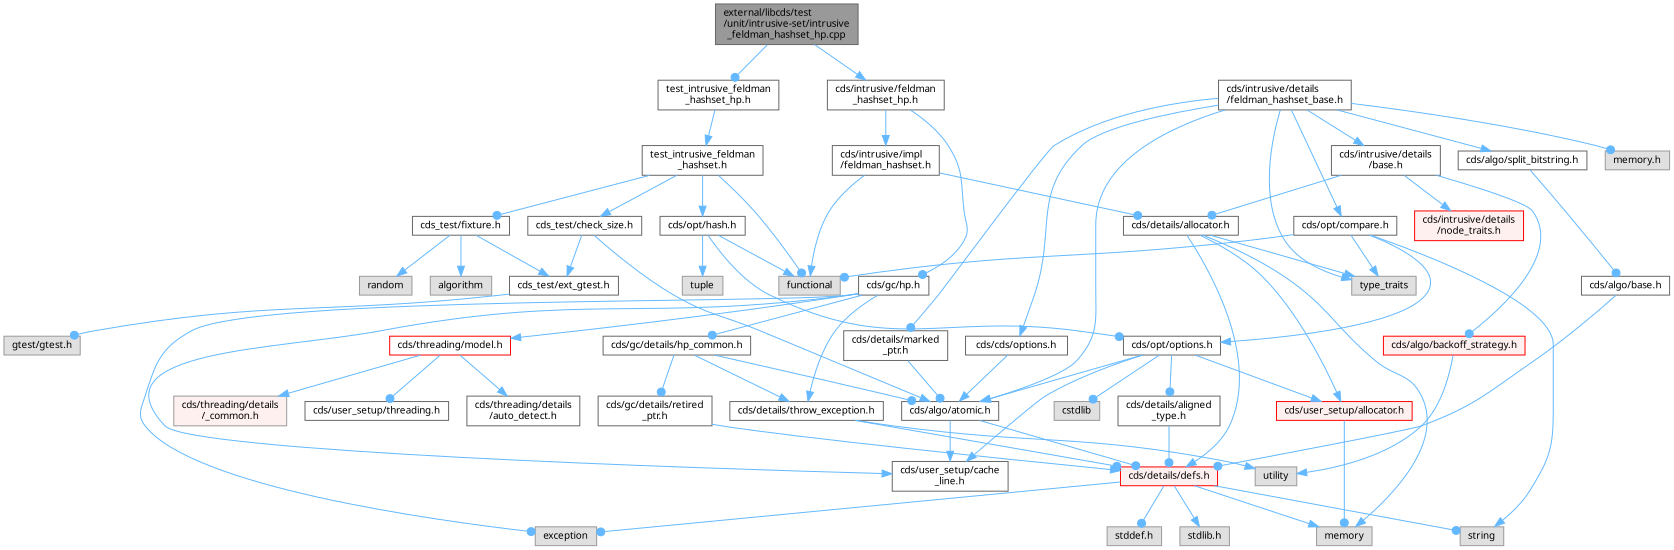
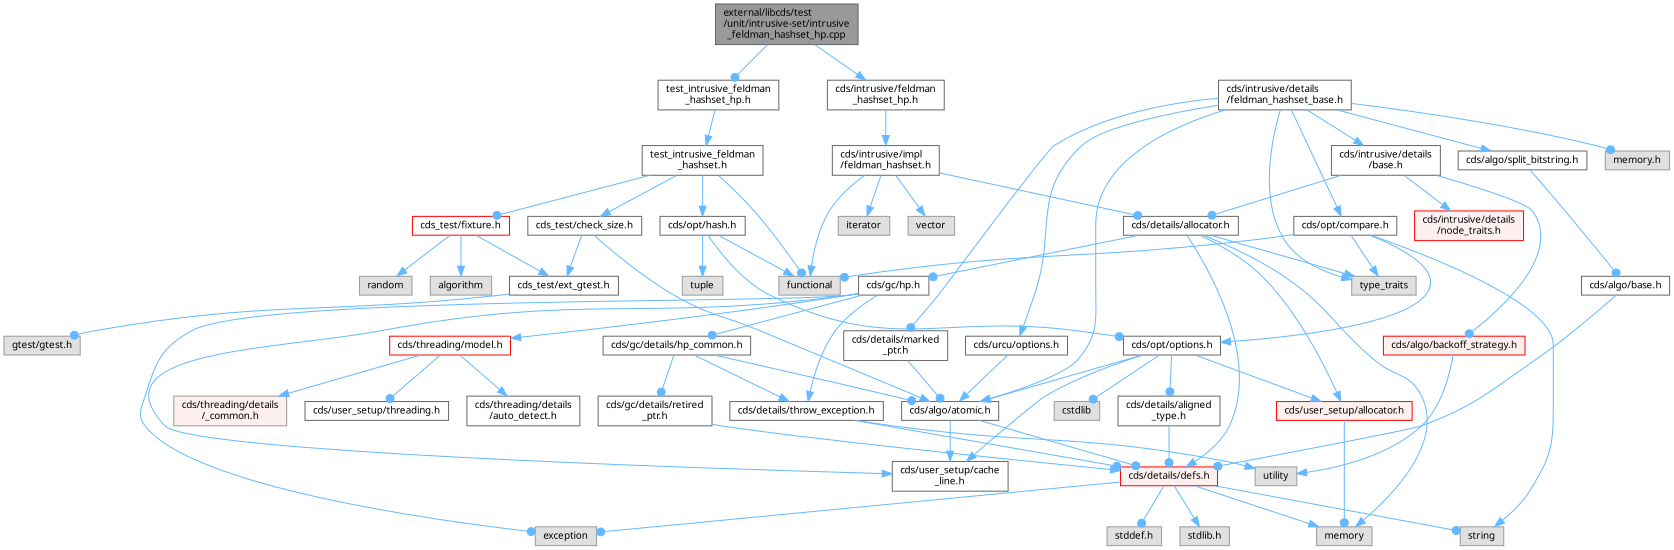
(962, 191) -> (1073, 248)
(461, 226) -> (461, 226)
none -> (864, 226)
none -> (931, 226)
(1017, 346) -> (1017, 346)
